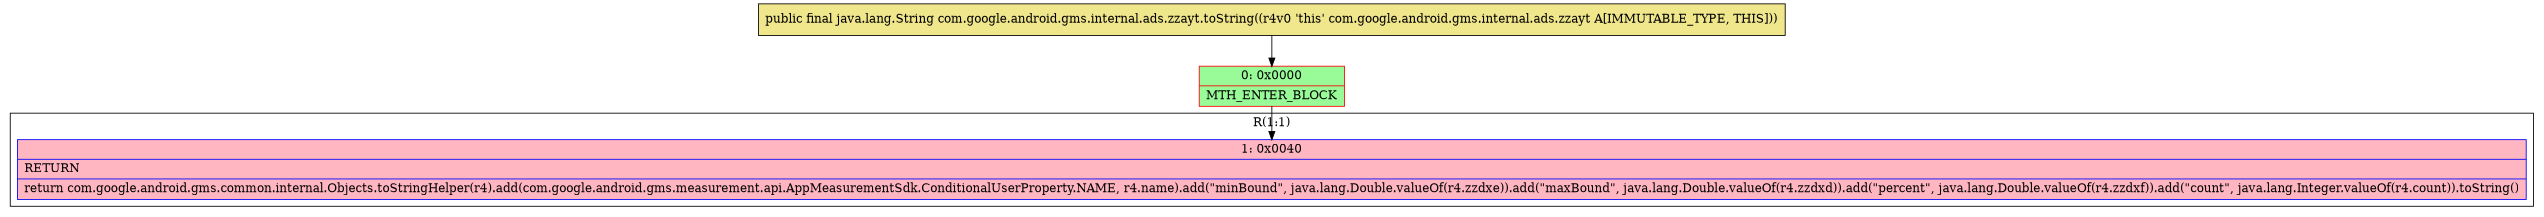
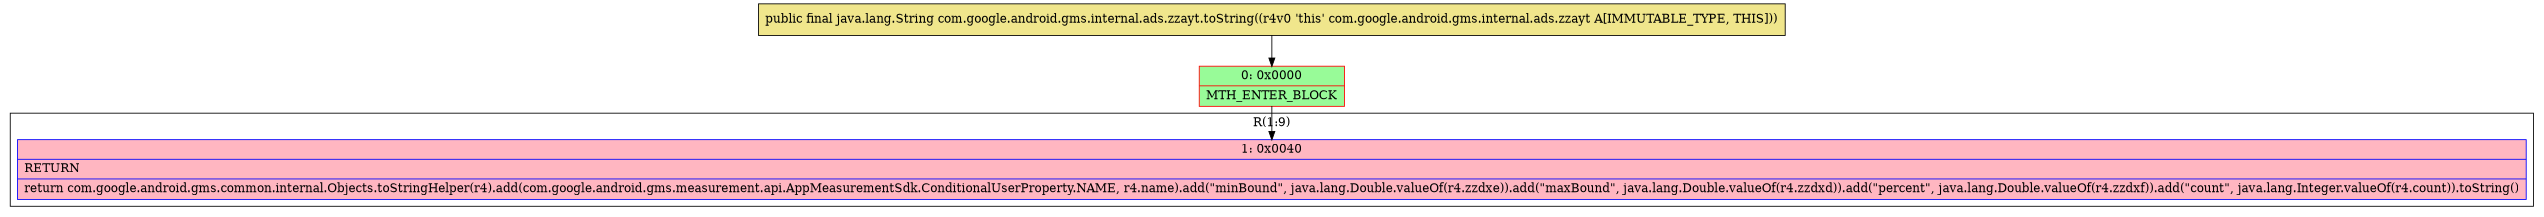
(1272, 123) -> (1272, 123)
